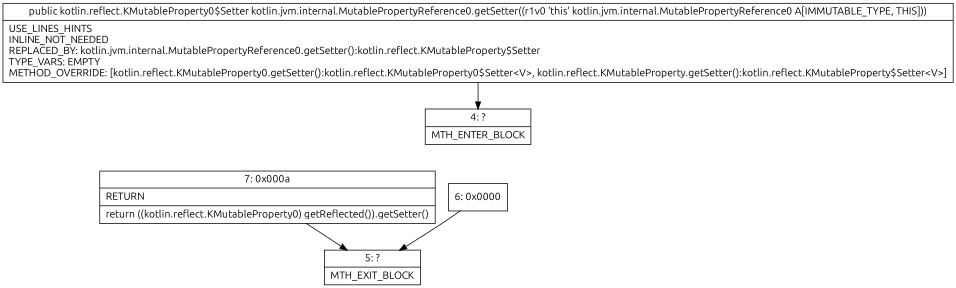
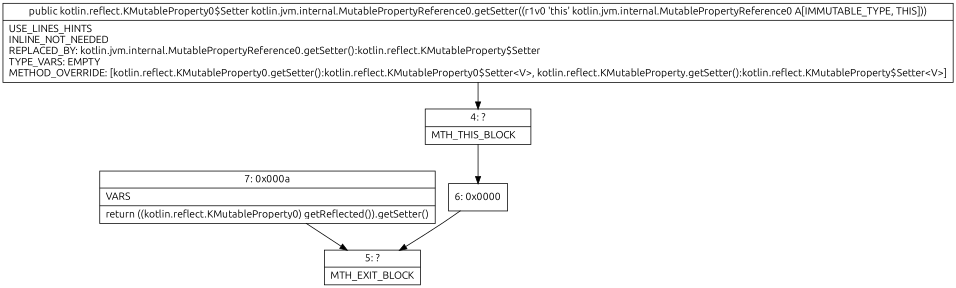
(478, 135) -> (474, 135)
none -> (478, 160)
(125, 197) -> (118, 197)
